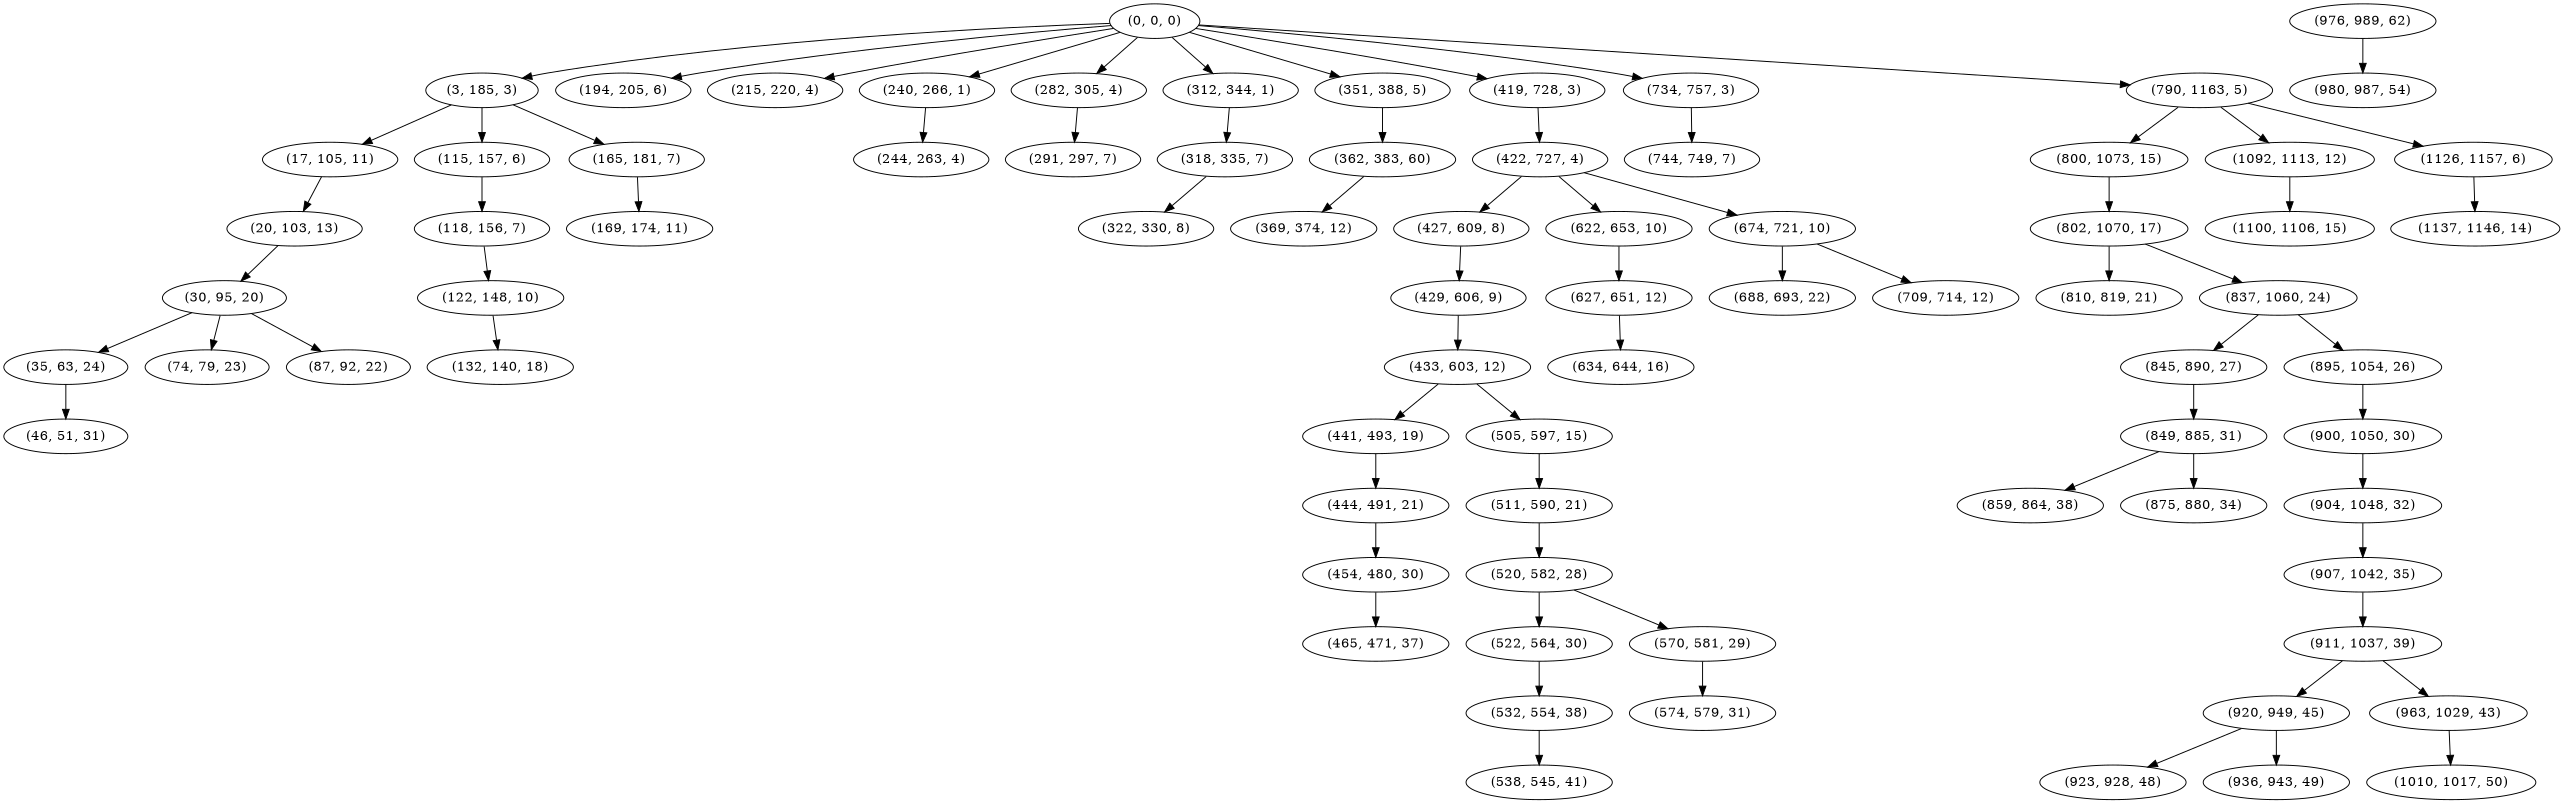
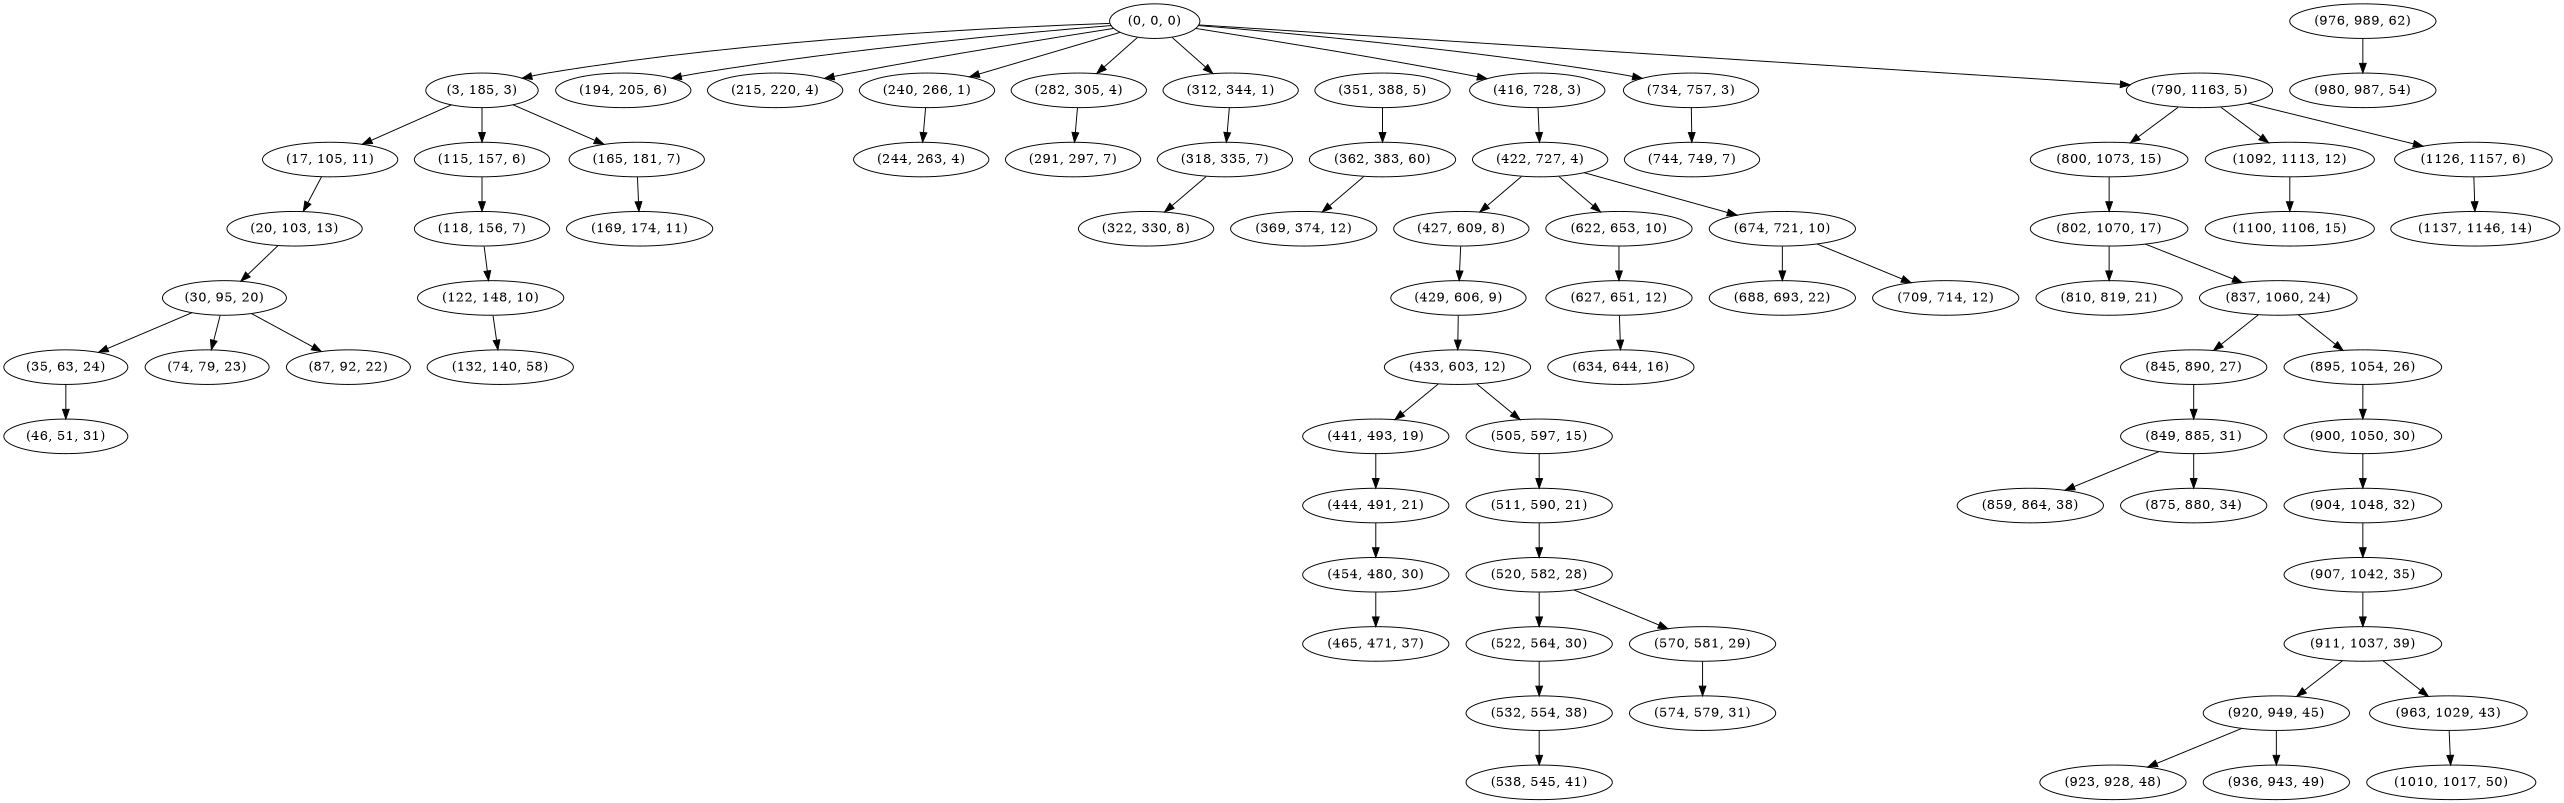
(1260, 53) -> none
(1537, 90) -> (1537, 90)
(500, 367) -> (500, 367)
